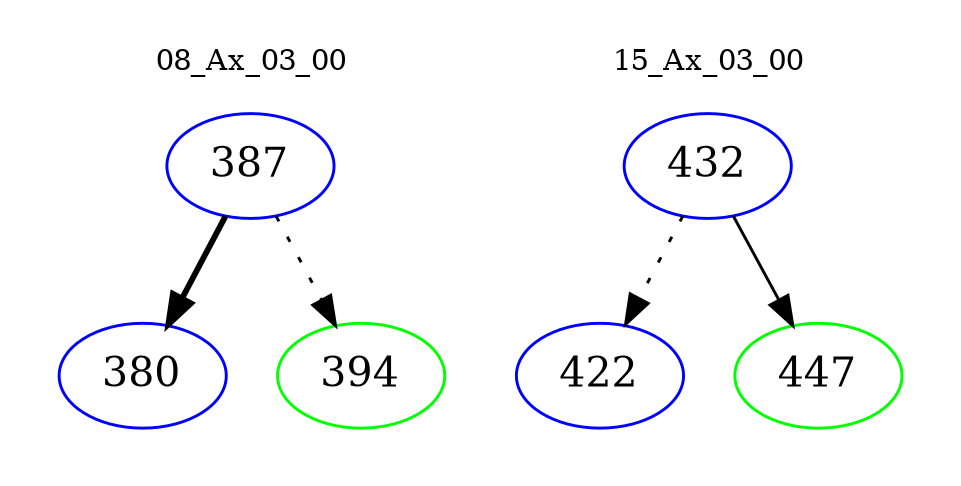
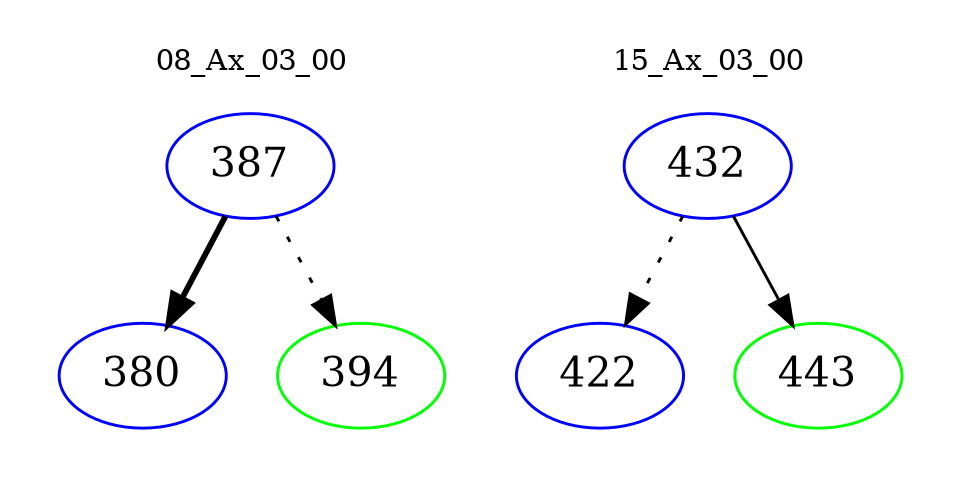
(818, 376) -> (818, 376)
